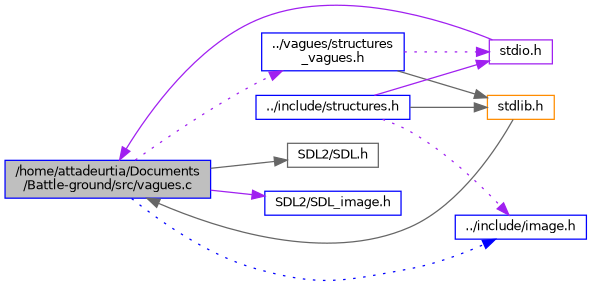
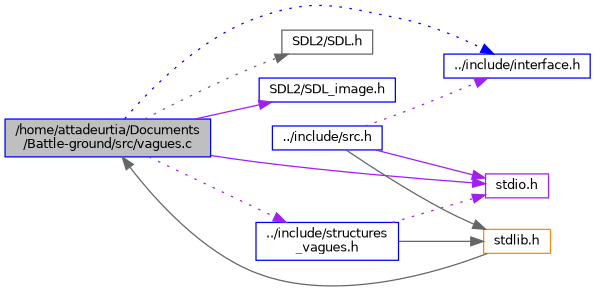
(284, 11) -> (342, 171)
(333, 52) -> (327, 241)
(333, 107) -> (327, 138)
(242, 165) -> (209, 87)
(521, 227) -> (517, 66)
